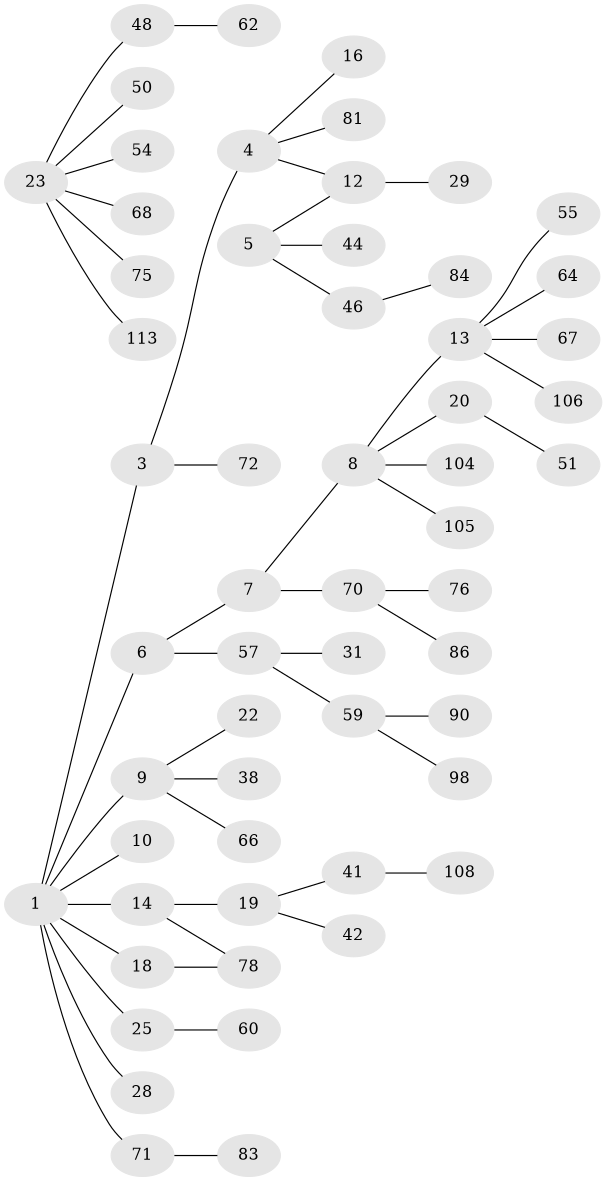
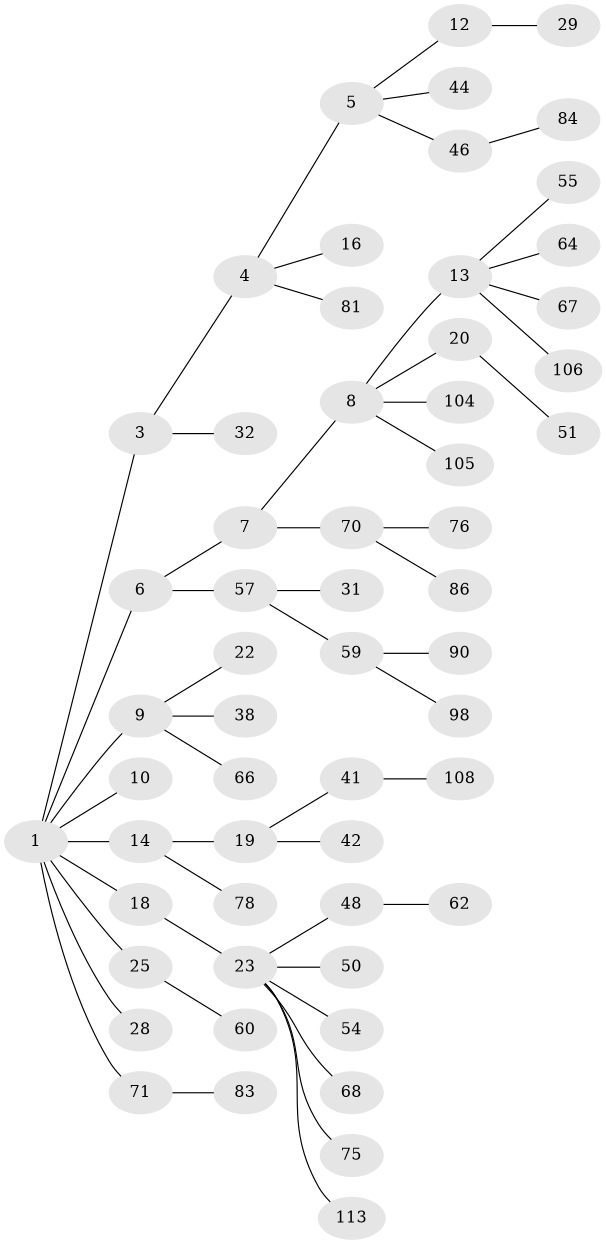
(302, 167) -> (298, 190)
(249, 465) -> (245, 434)
(196, 967) -> (193, 936)
